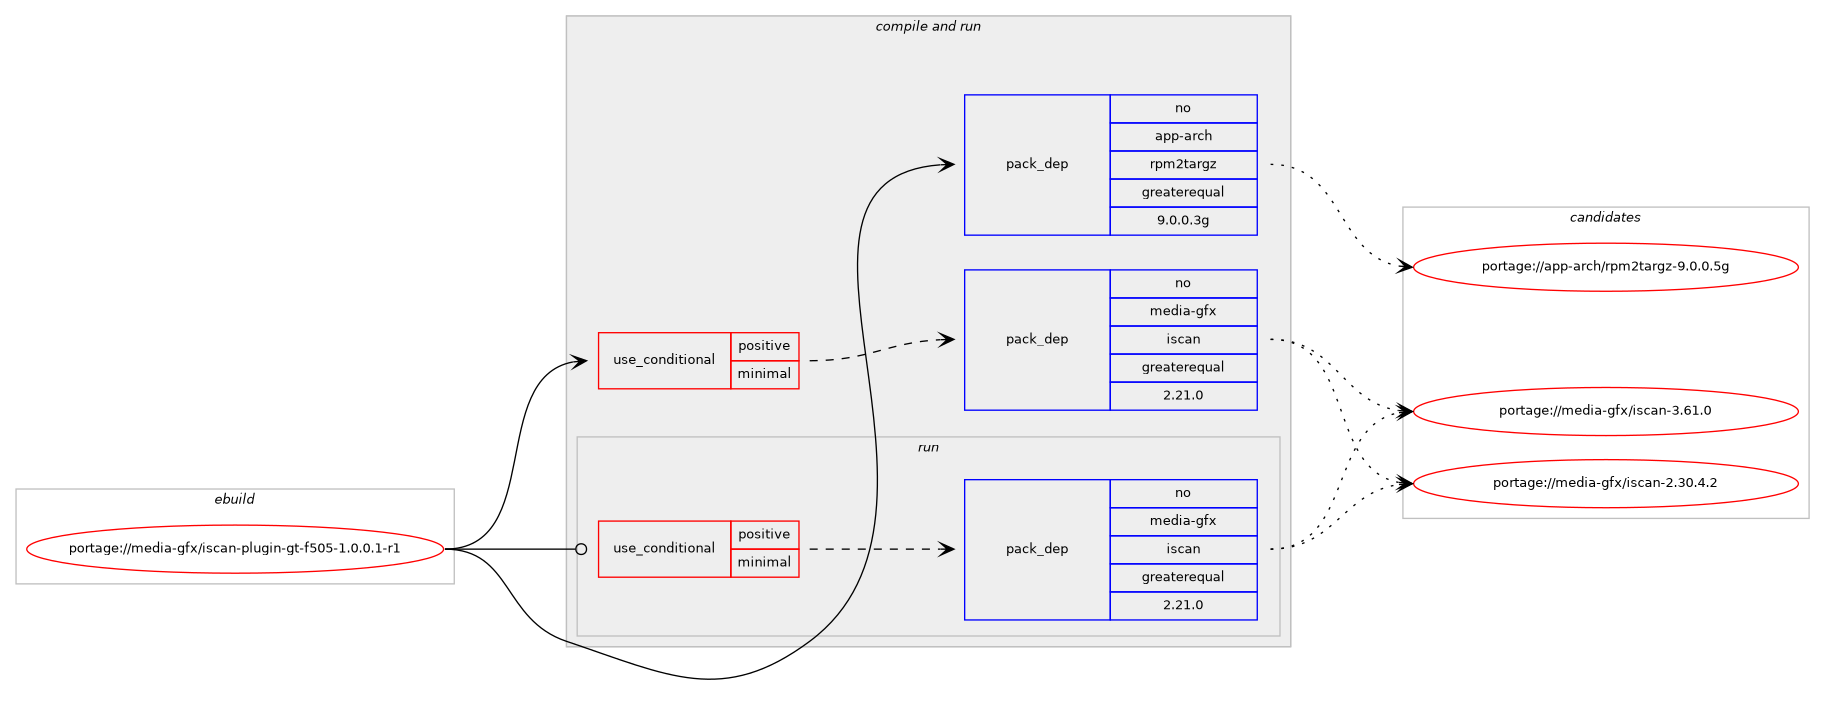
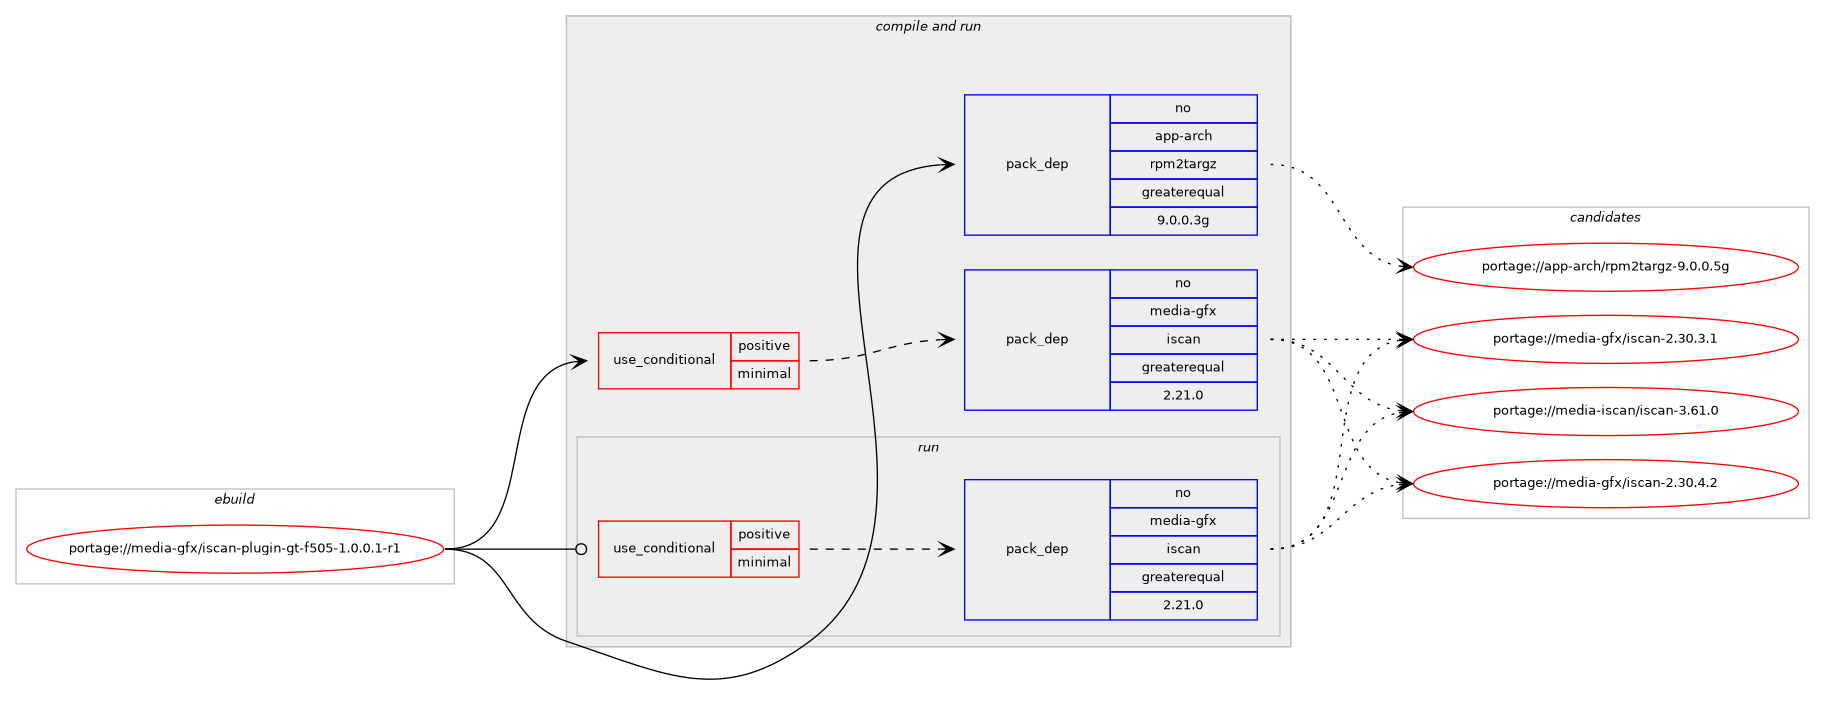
none -> (1606, 339)
(1606, 412) -> (1606, 412)
